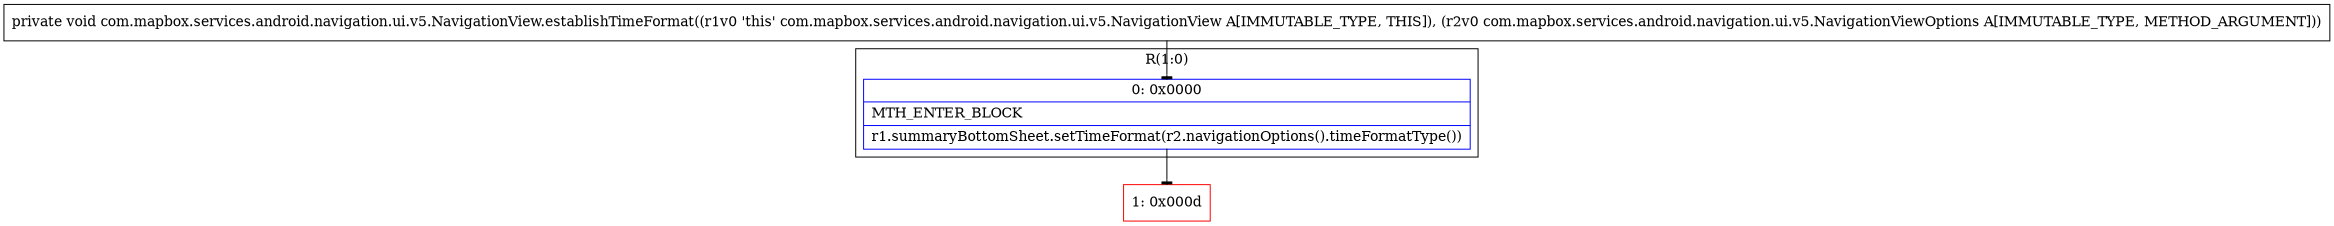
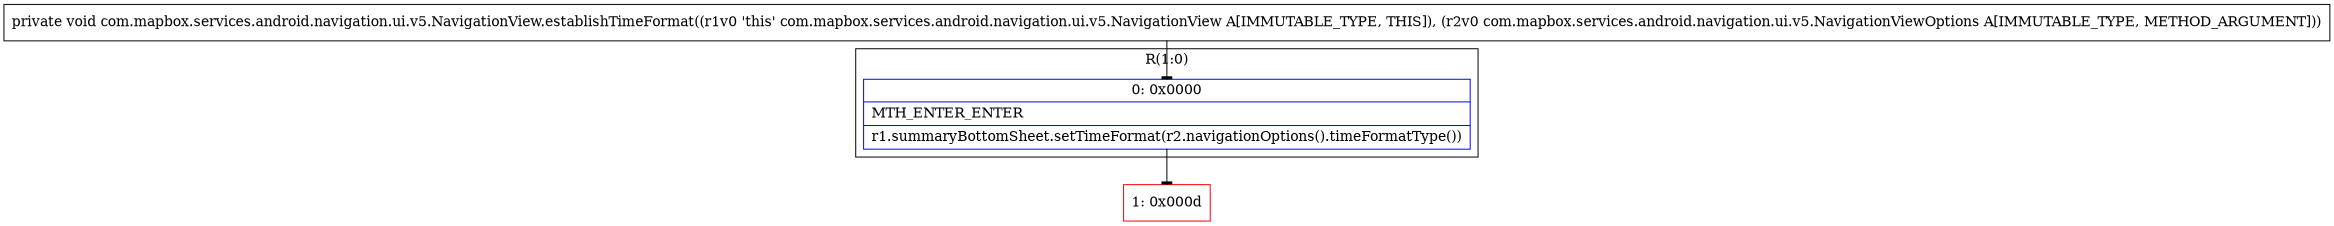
(947, 113) -> (947, 113)
